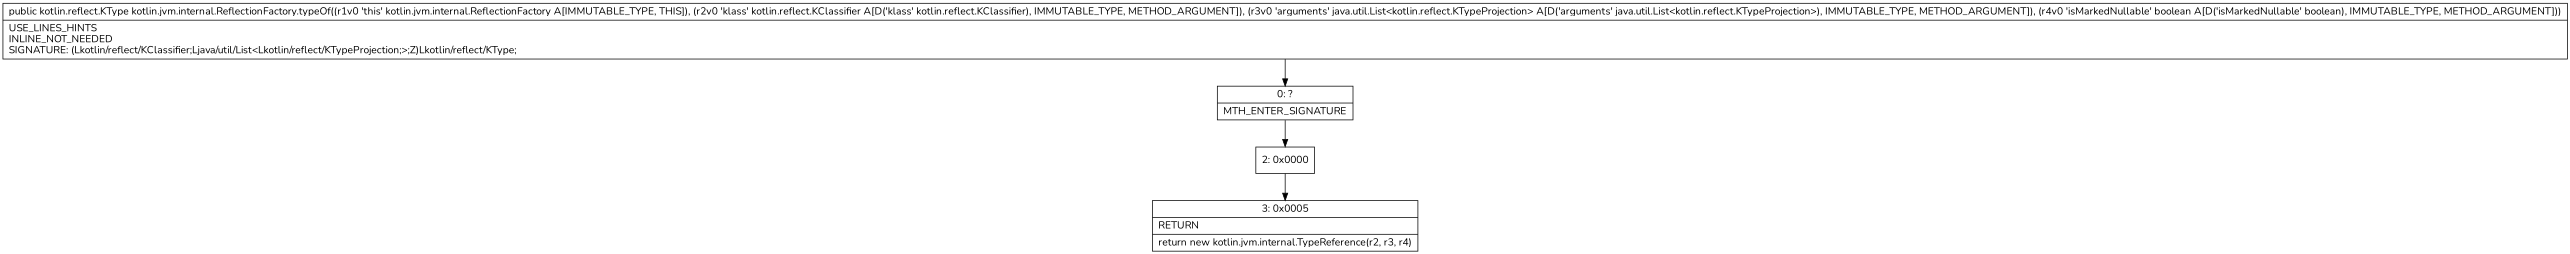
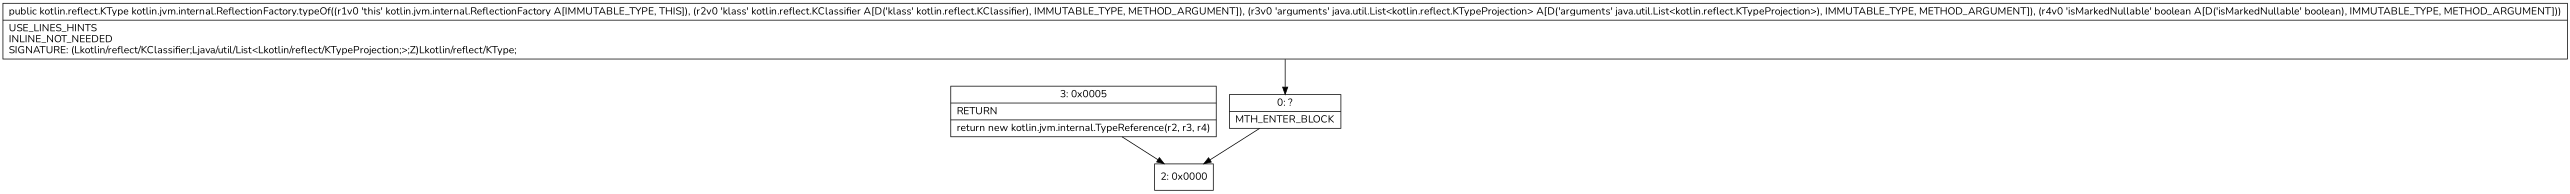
(1285, 111) -> (1285, 120)
(1285, 183) -> (1140, 148)
